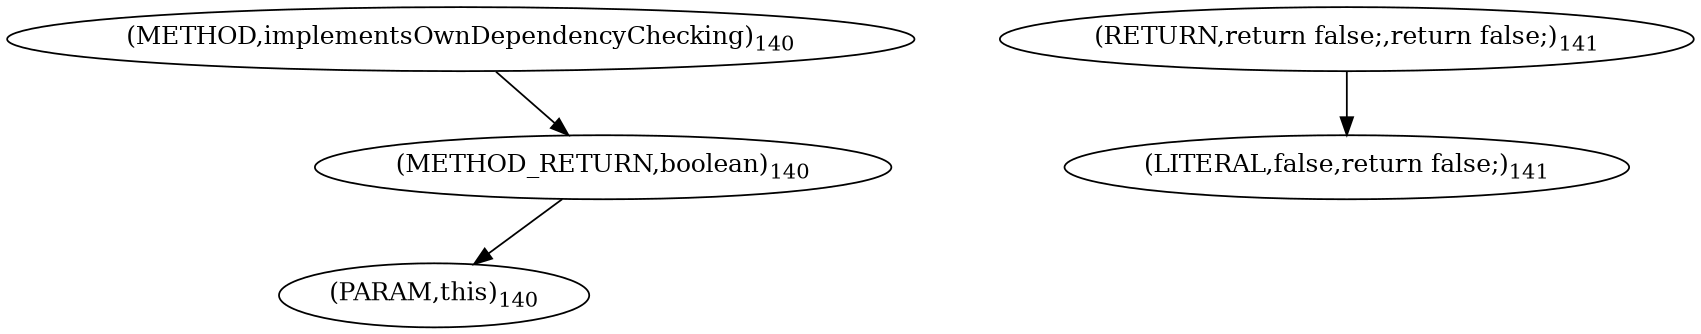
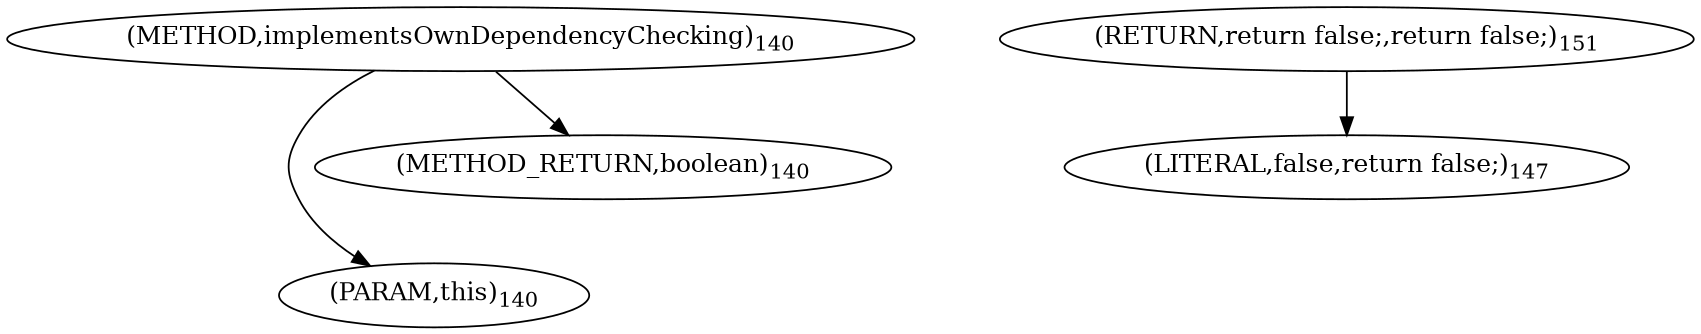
(1579, 36) -> (1579, 36)
(1529, 165) -> (1529, 165)
(525, 226) -> (290, 157)
